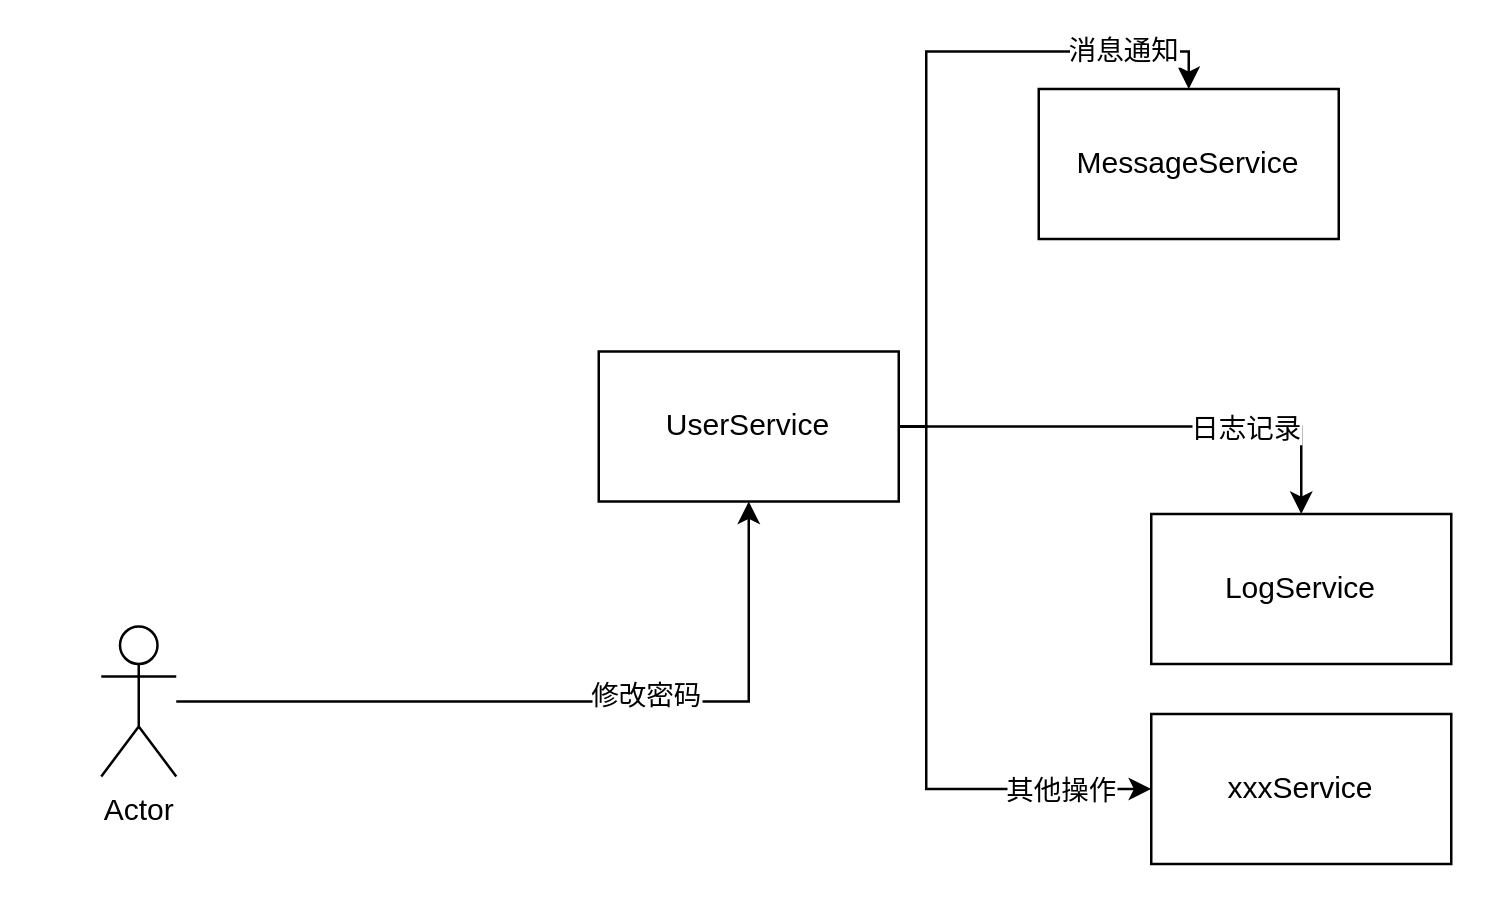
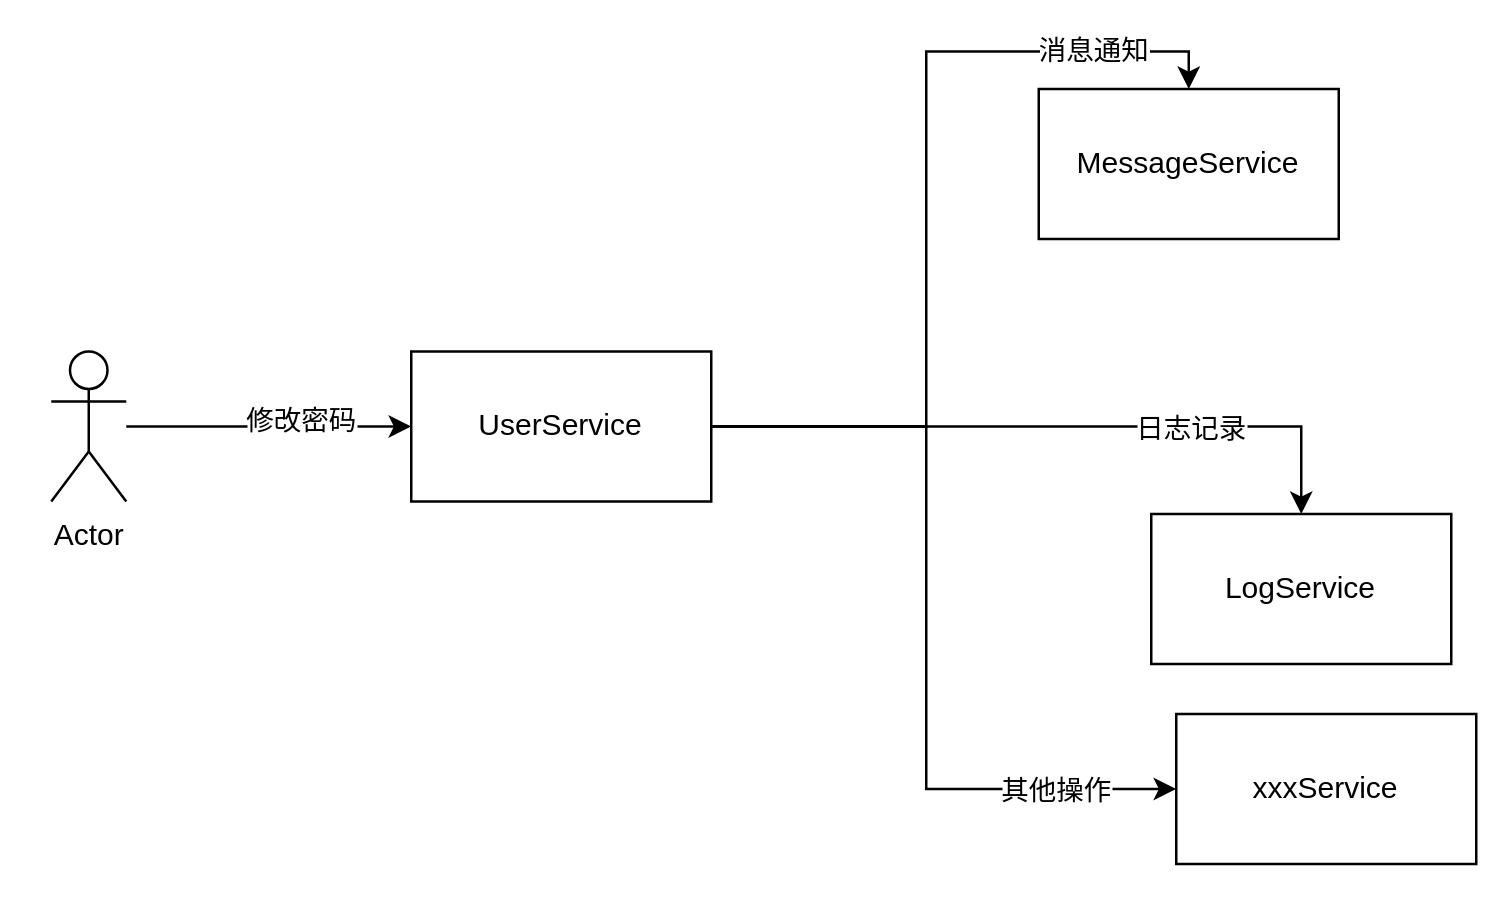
(749, 426) -> (561, 426)
(139, 701) -> (89, 426)
(1301, 789) -> (1326, 789)
